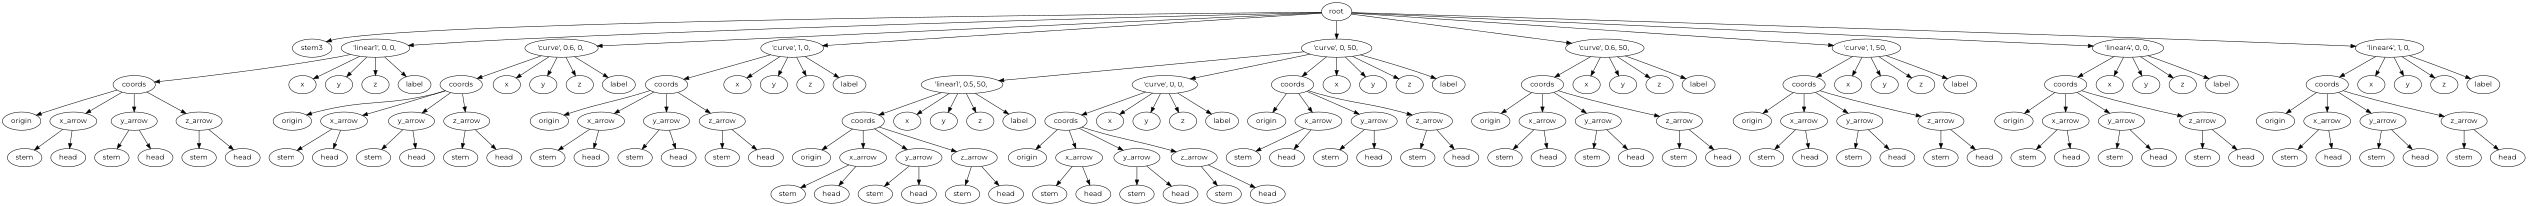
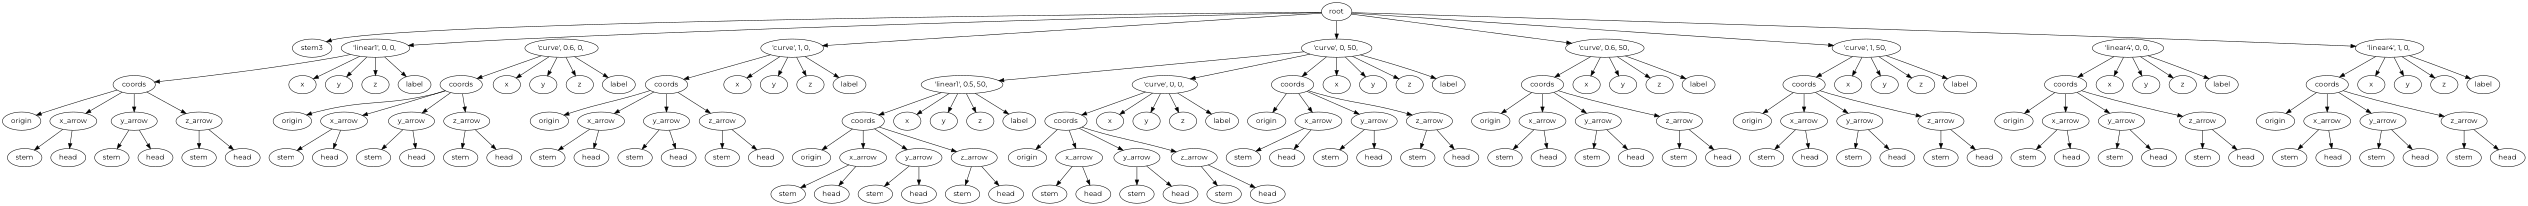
(962, 29) -> none
(1720, 29) -> none
